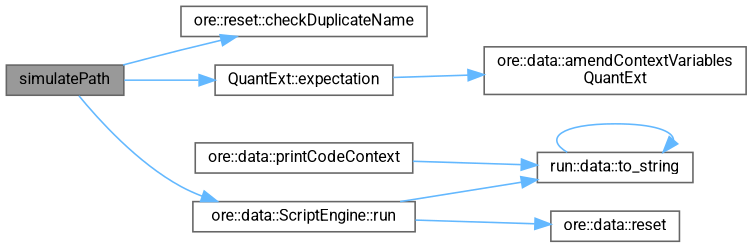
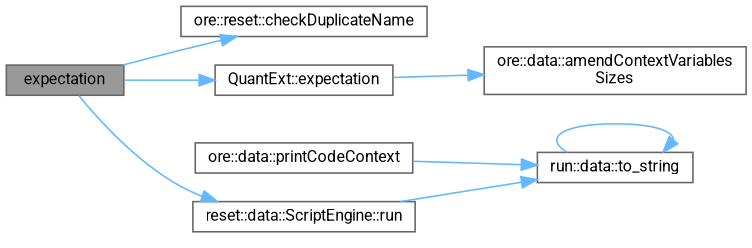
(615, 71) -> (615, 71)
(65, 80) -> (65, 80)
(304, 217) -> (304, 217)
(615, 226) -> none
